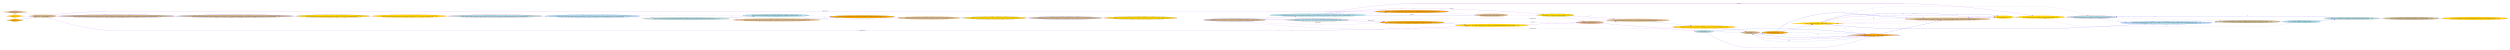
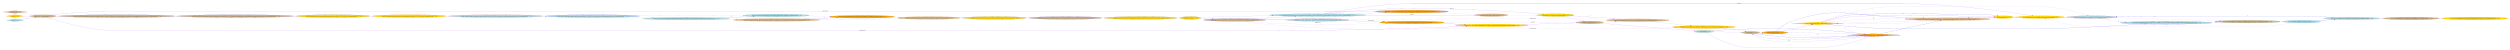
none -> (1190, 18)
(15, 20) -> (15, 20)
